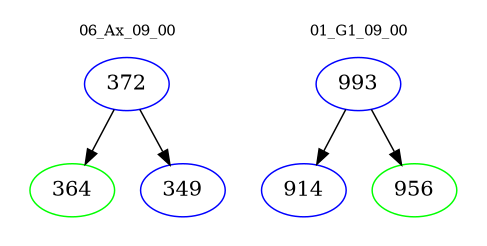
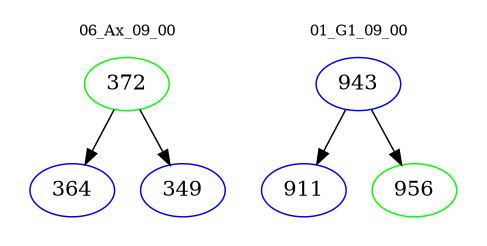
(127, 84) -> (127, 84)
(358, 84) -> (358, 84)
(72, 190) -> (72, 190)
(304, 190) -> (304, 190)
